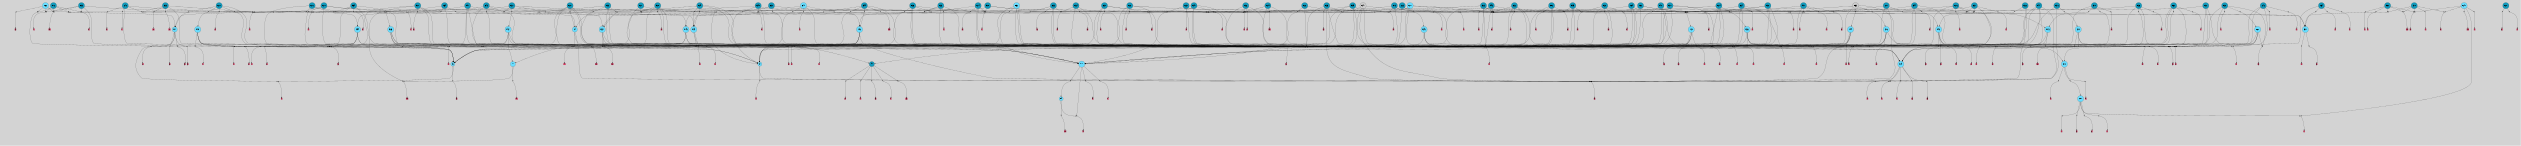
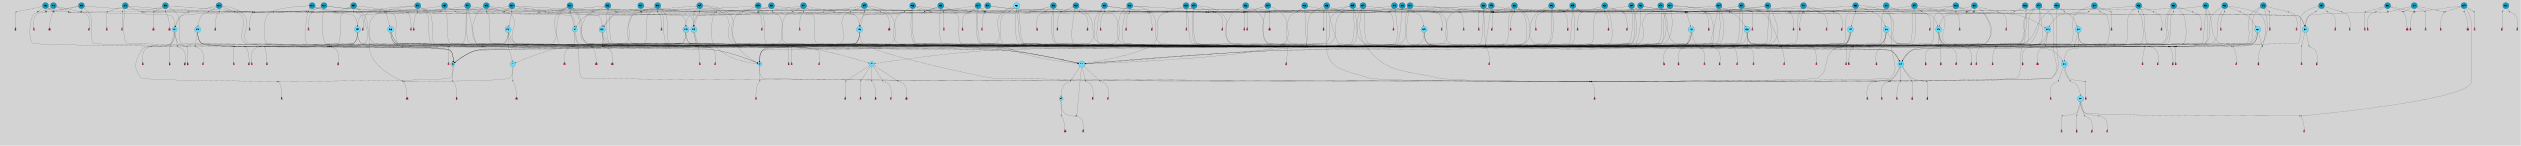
(46, 6) -> (46, 6)
(803, 6) -> (803, 6)
(1363, 6) -> (1363, 6)
(1410, 6) -> (1410, 6)
(1856, 6) -> (1856, 6)
(2464, 6) -> (2464, 6)
(872, 64) -> (872, 64)
